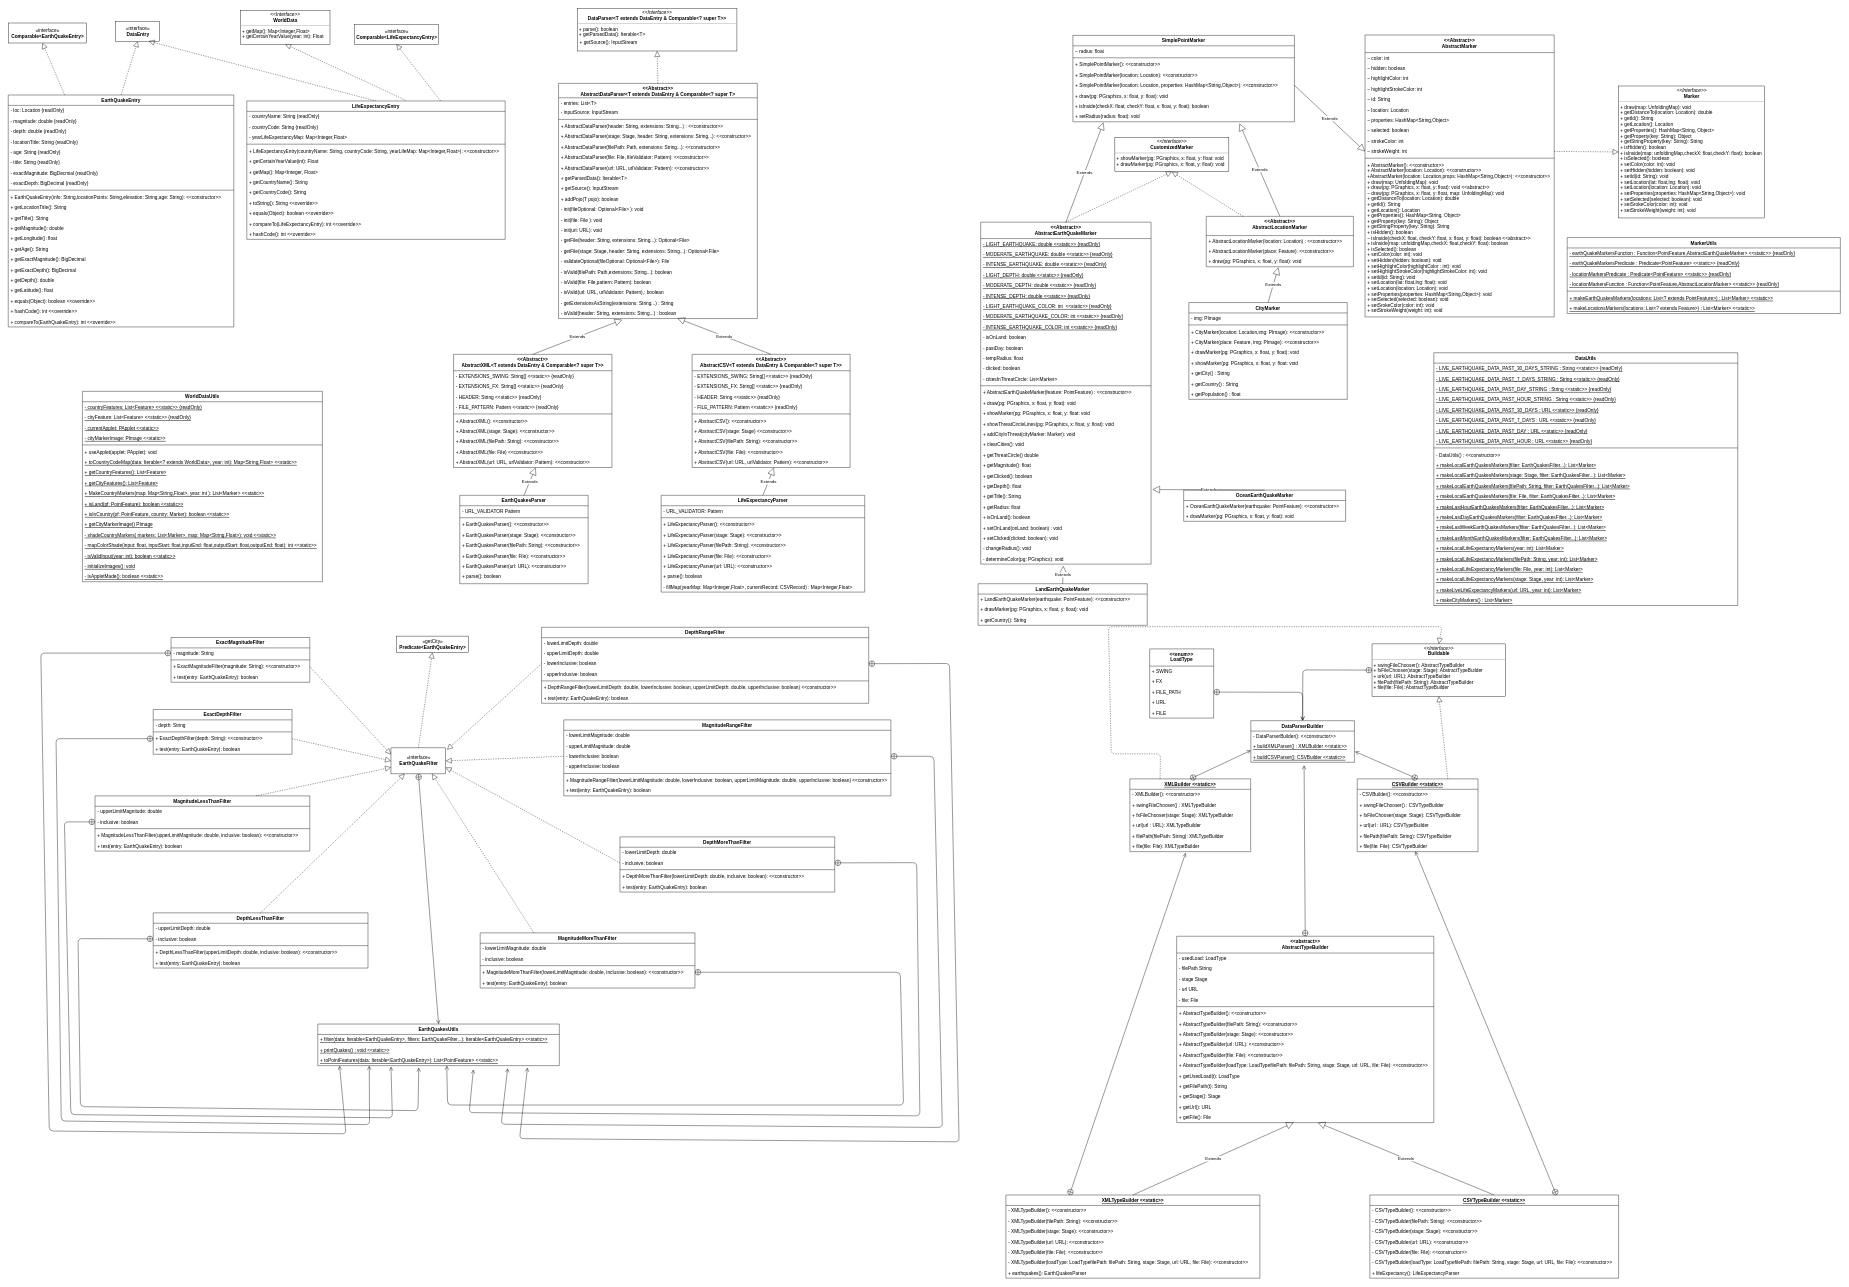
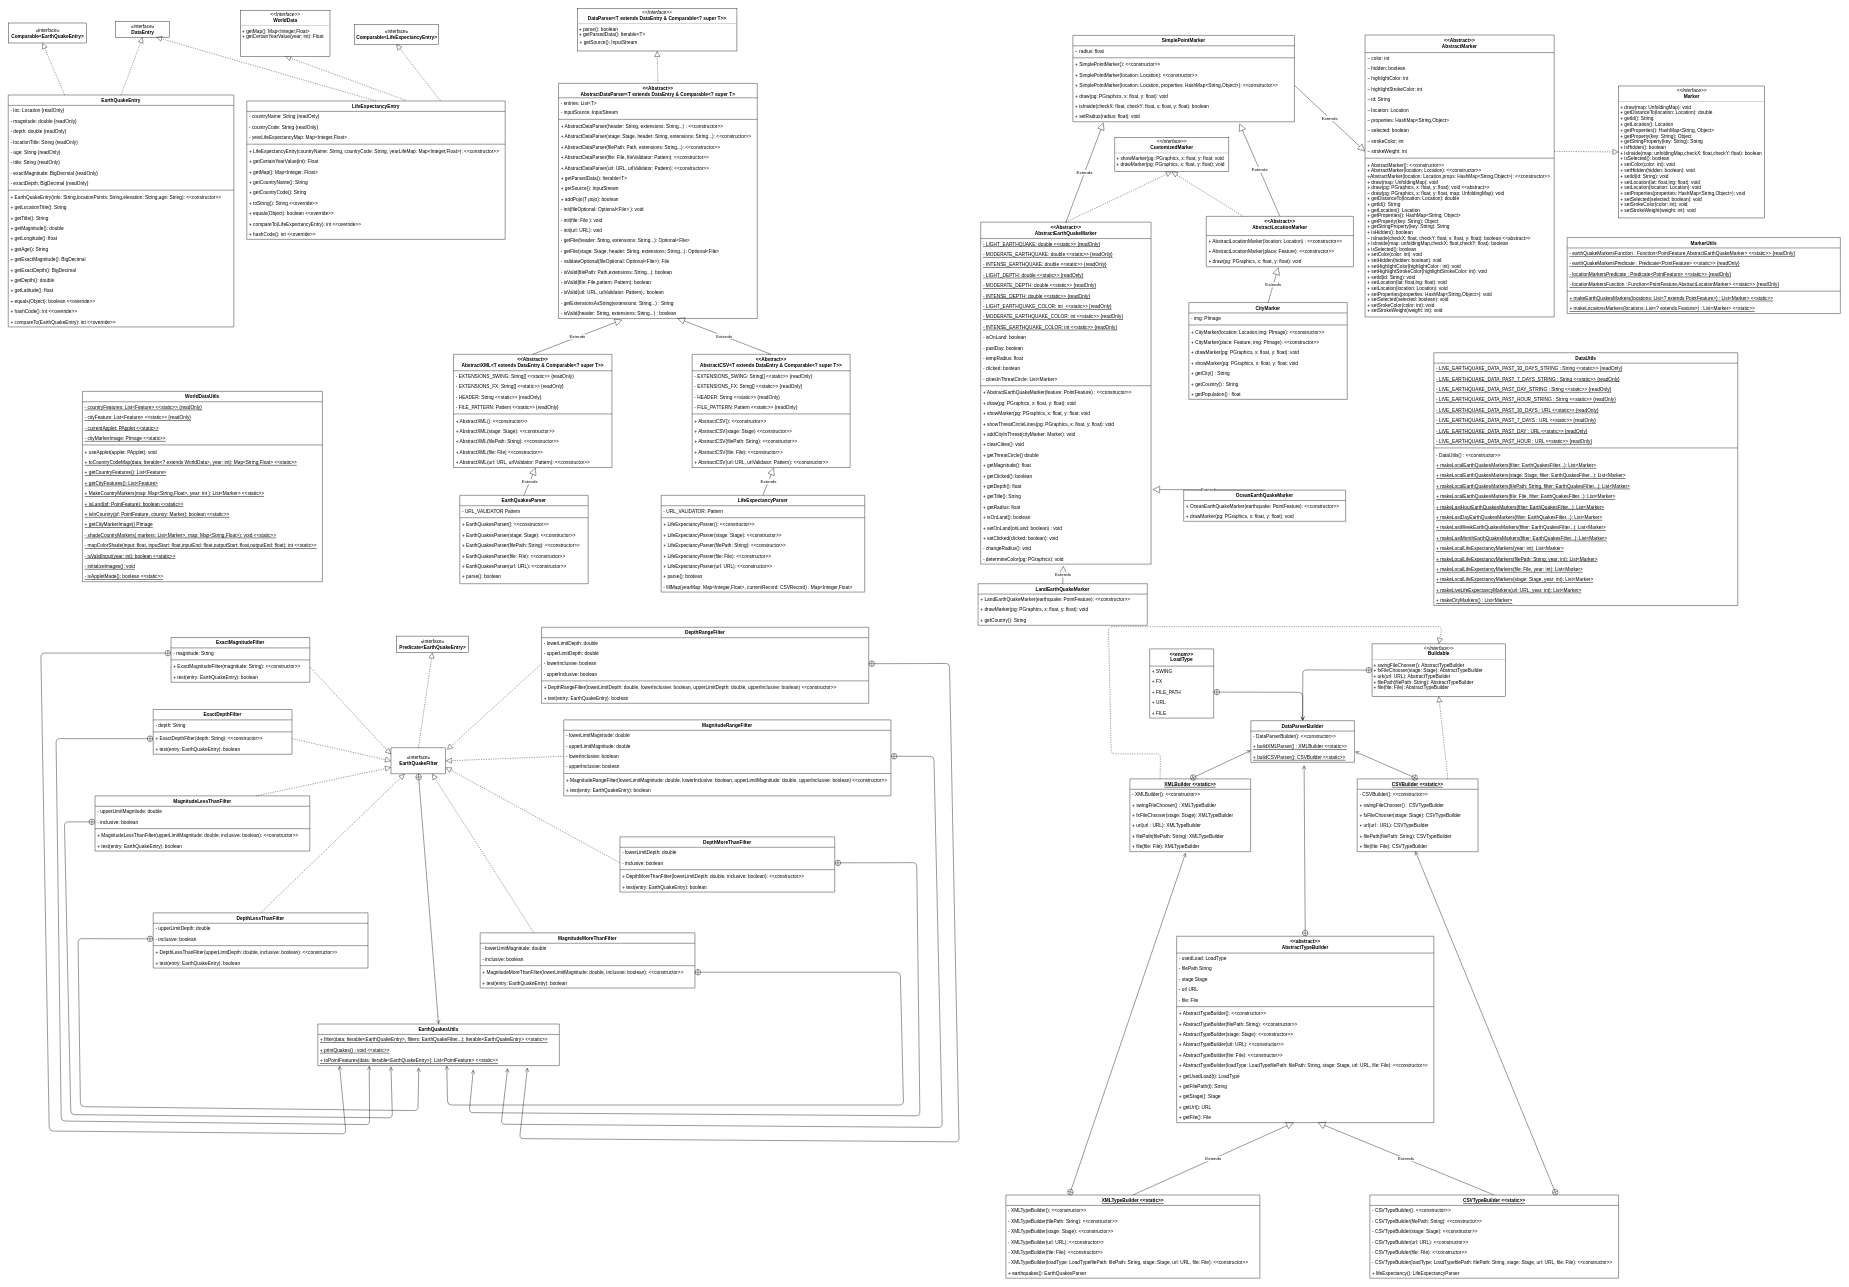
(285, 27) -> (285, 33)
(138, 31) -> (143, 29)
(433, 645) -> (433, 645)
